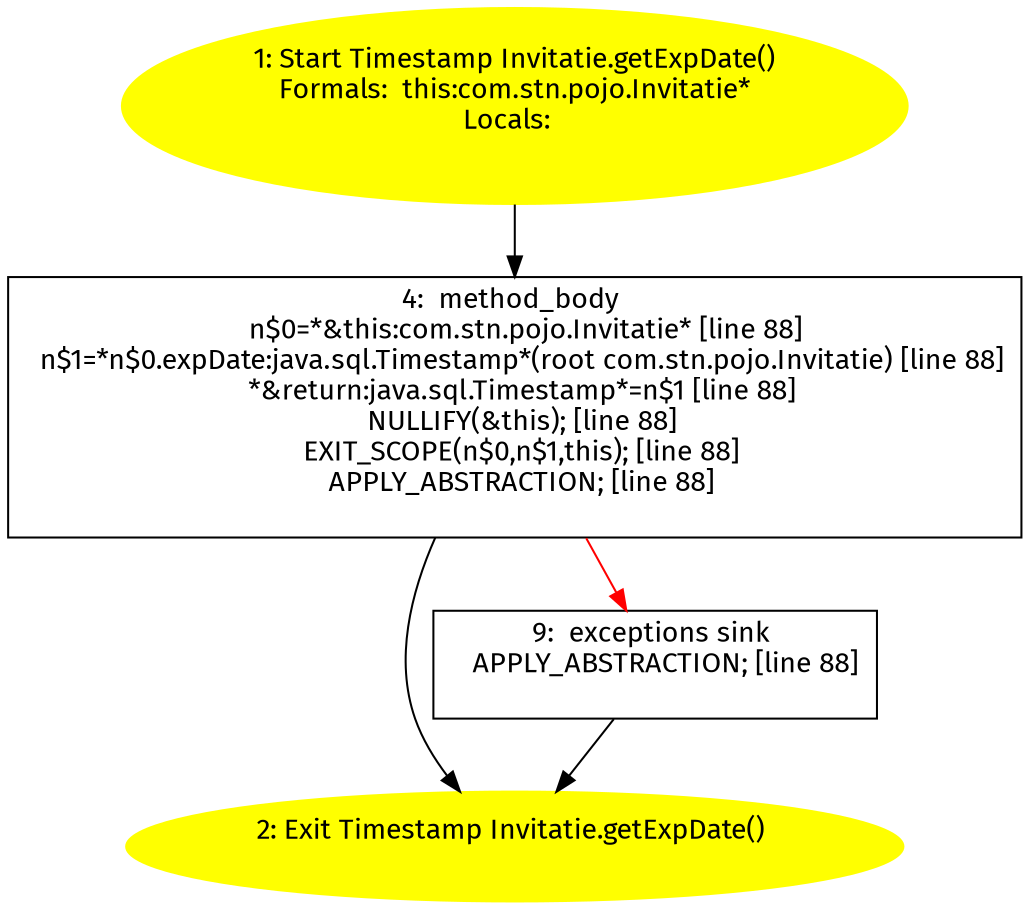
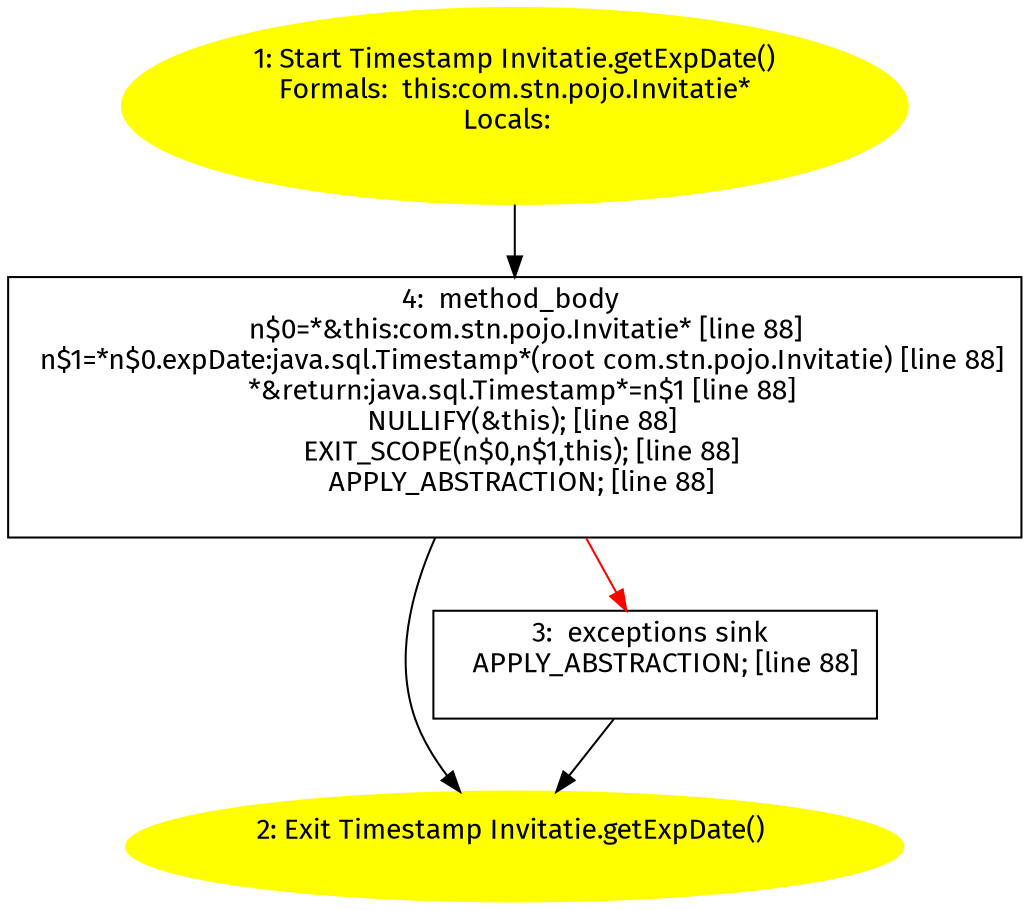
(655, 665) -> (655, 665)
